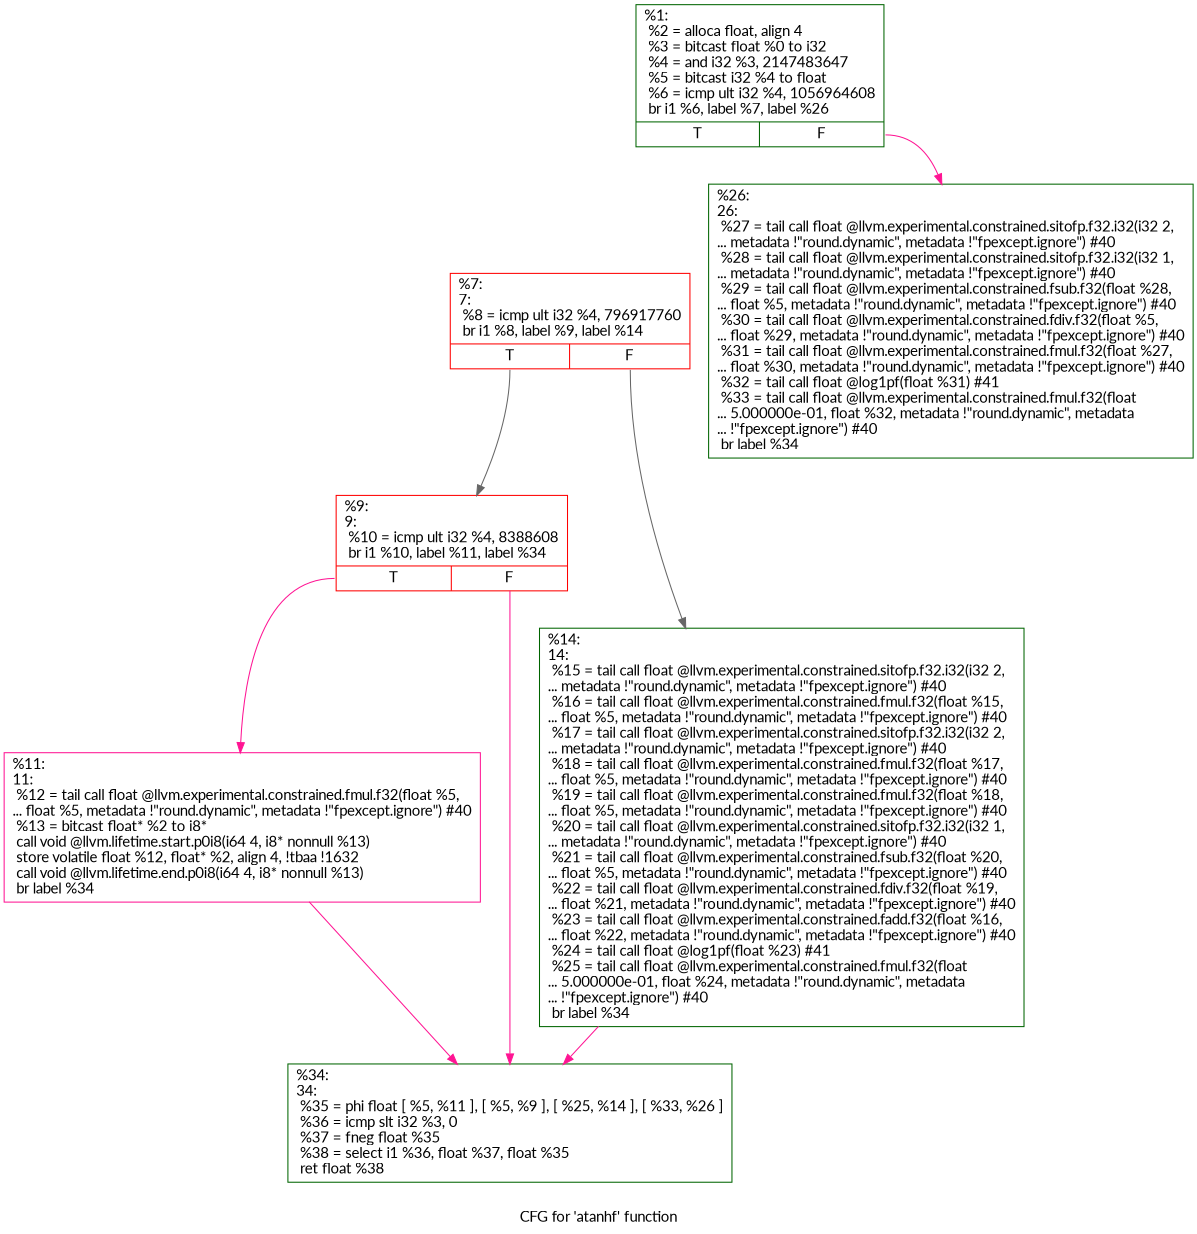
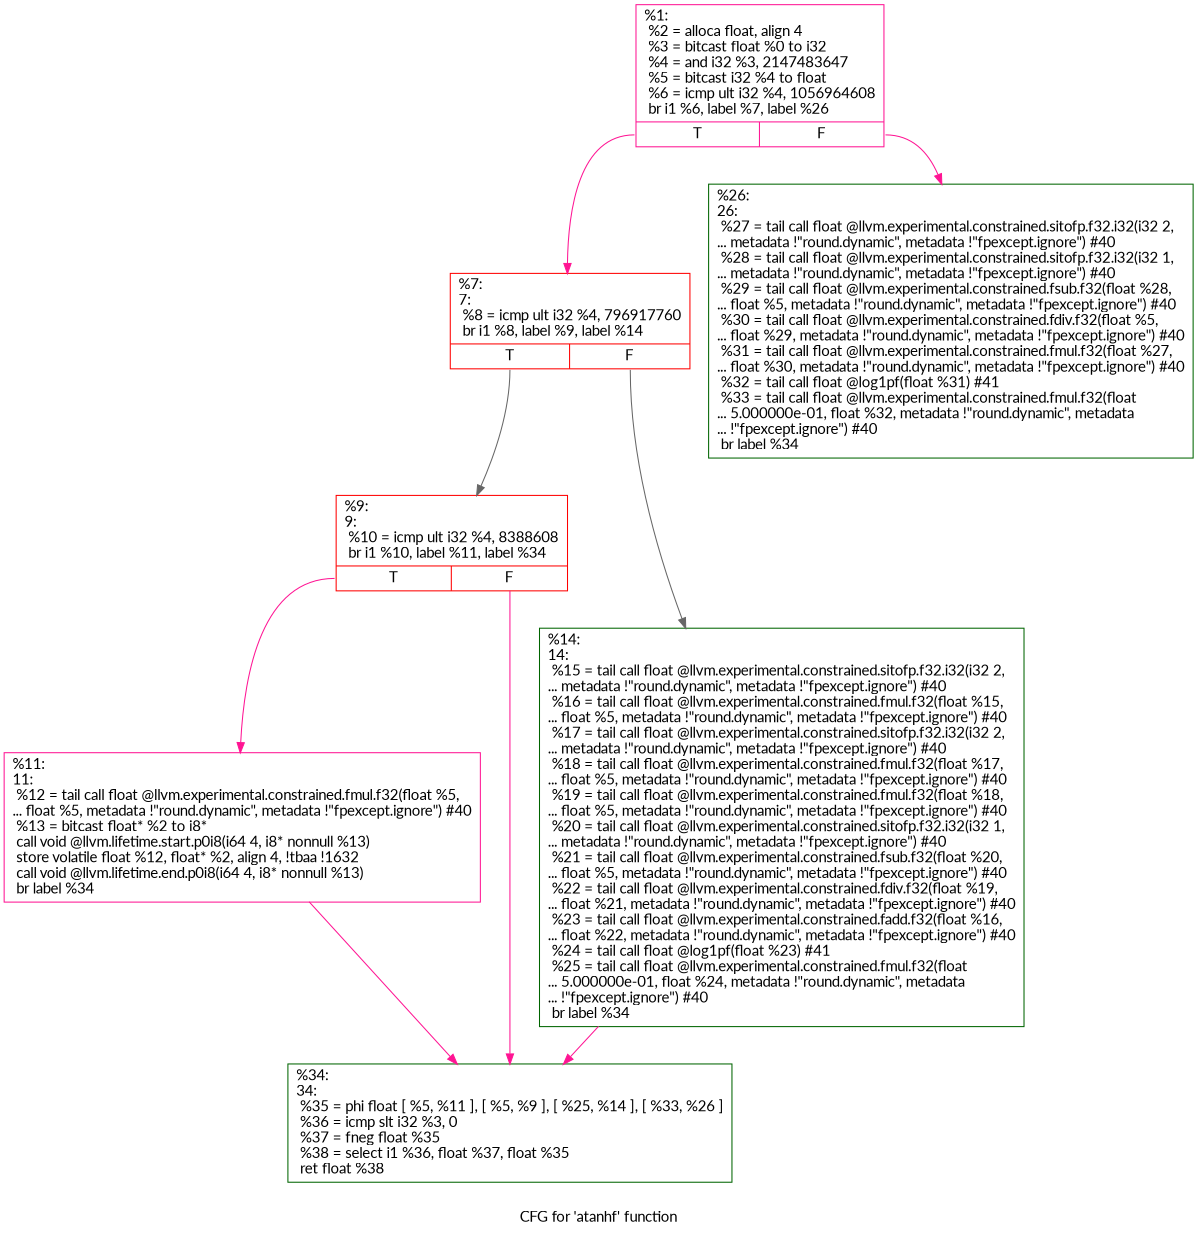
(760, 76) -> (760, 76)
none -> (579, 184)
